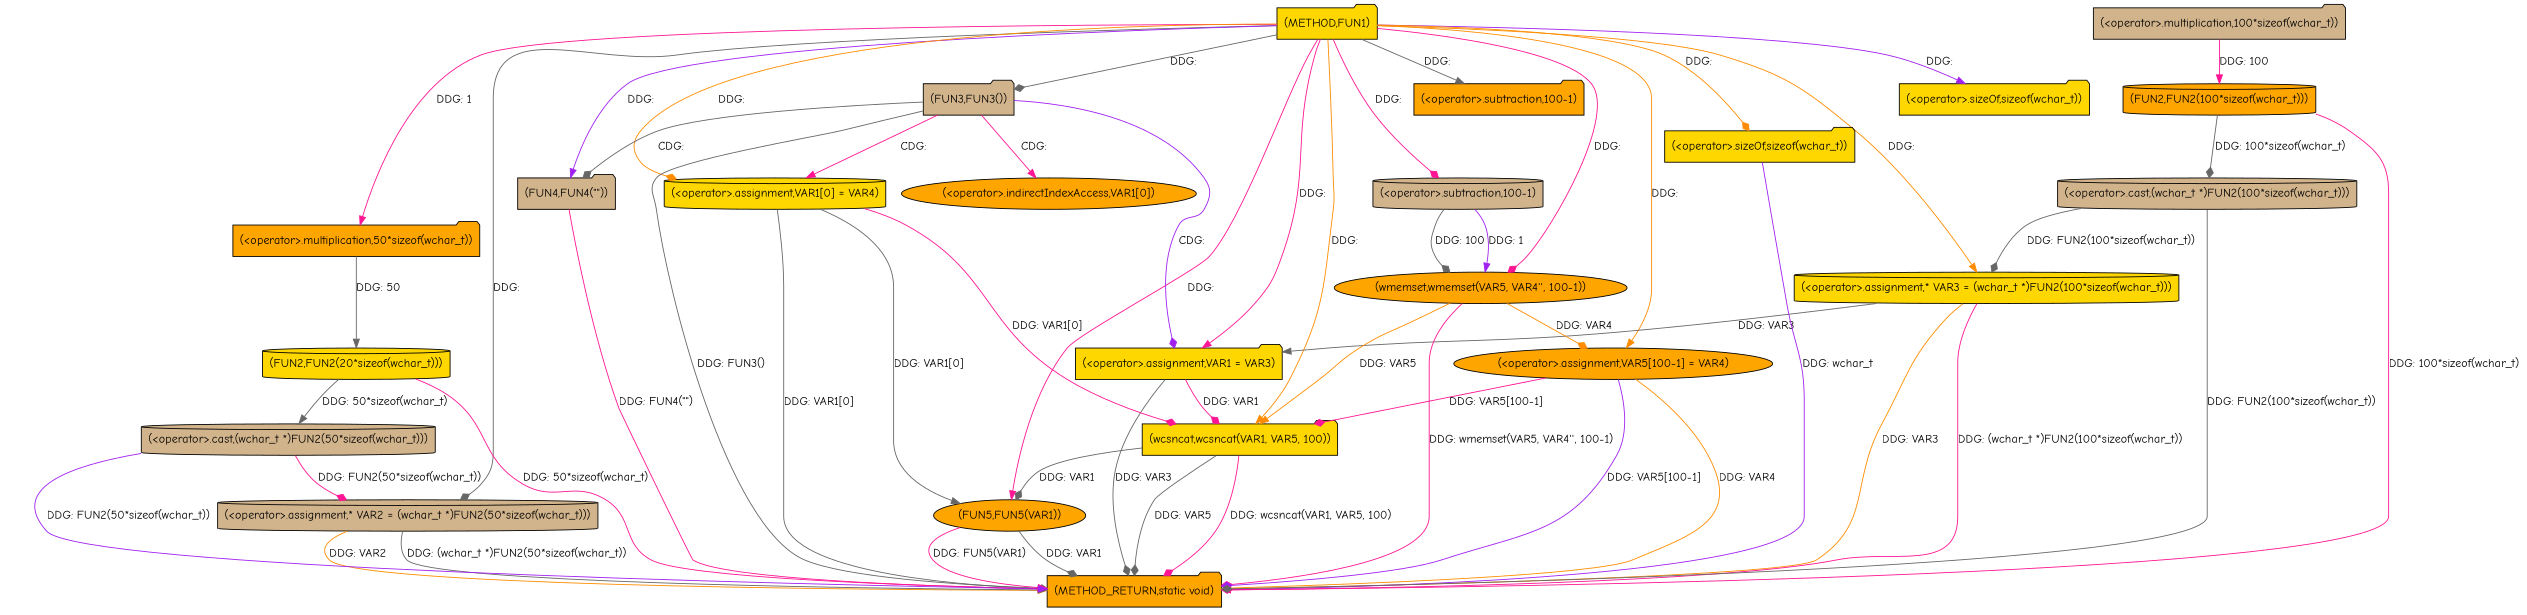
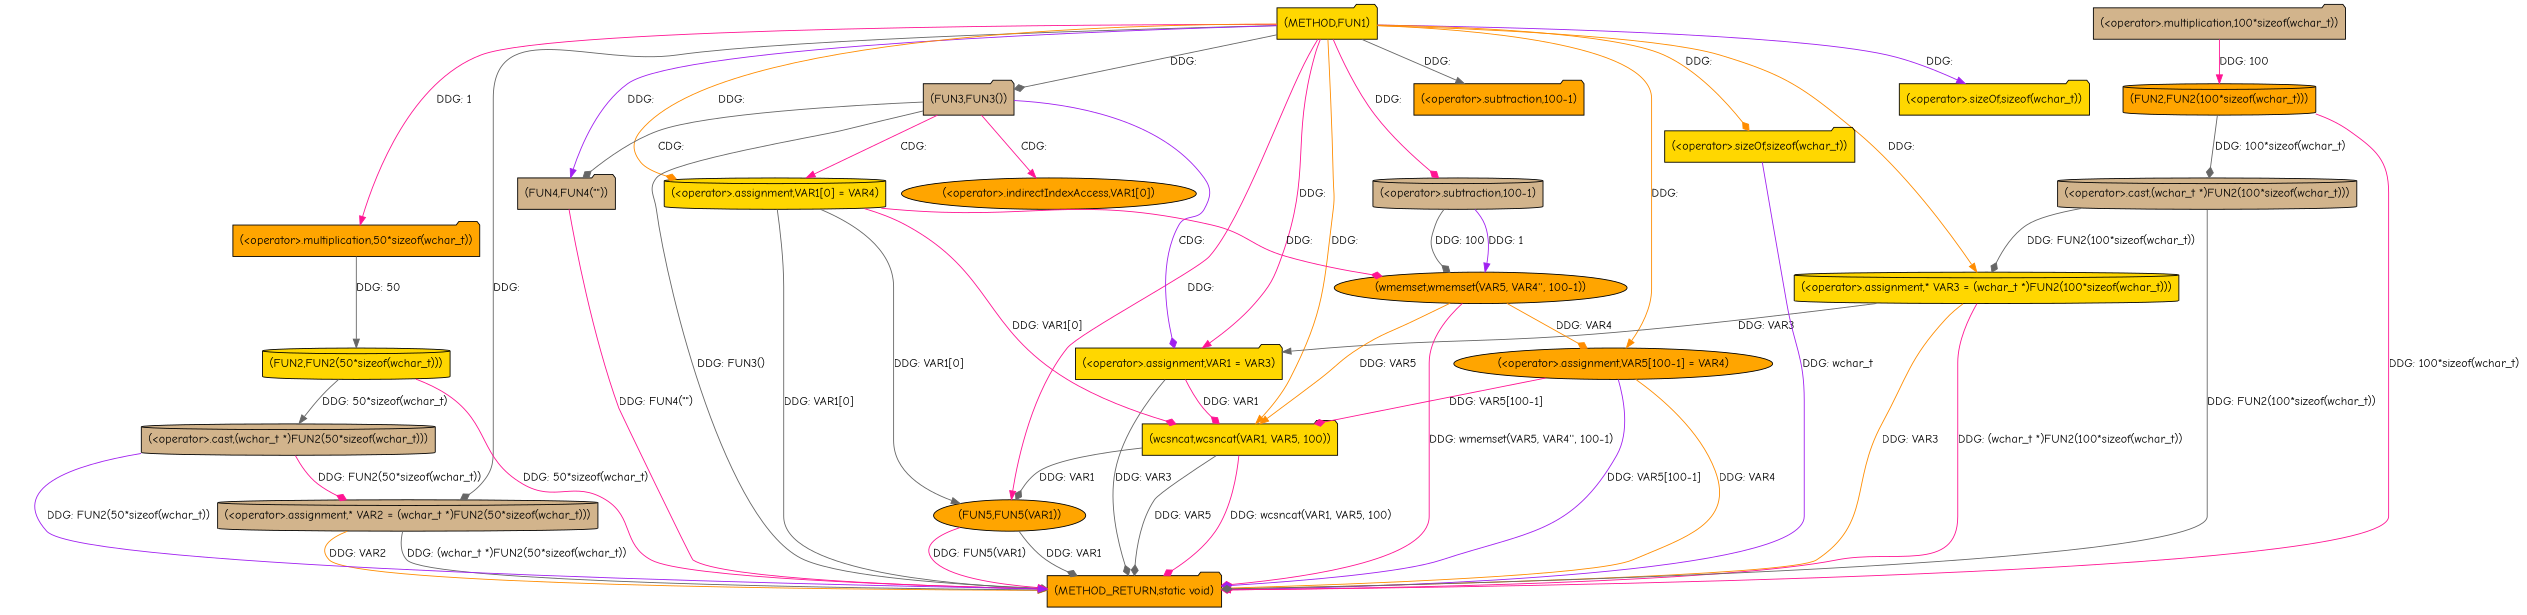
(1584, 78) -> (1131, 212)
(356, 364) -> (356, 364)
